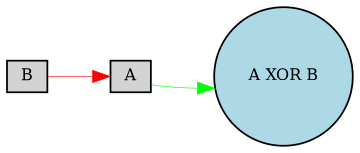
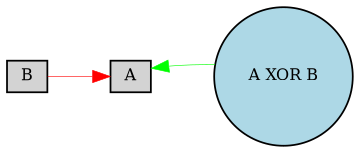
(174, 87) -> (192, 65)
